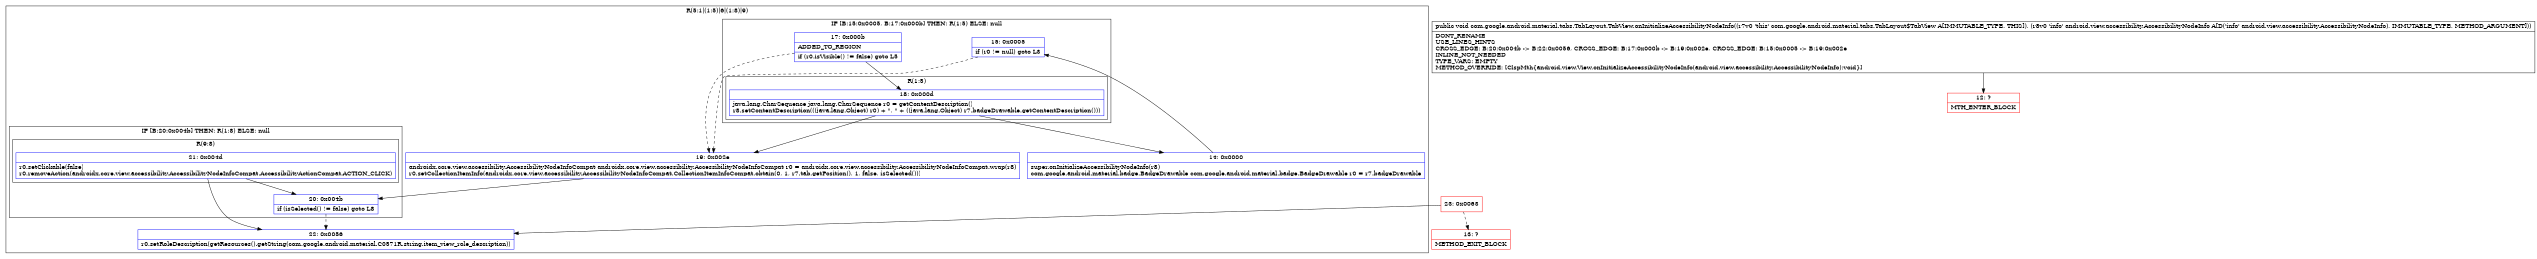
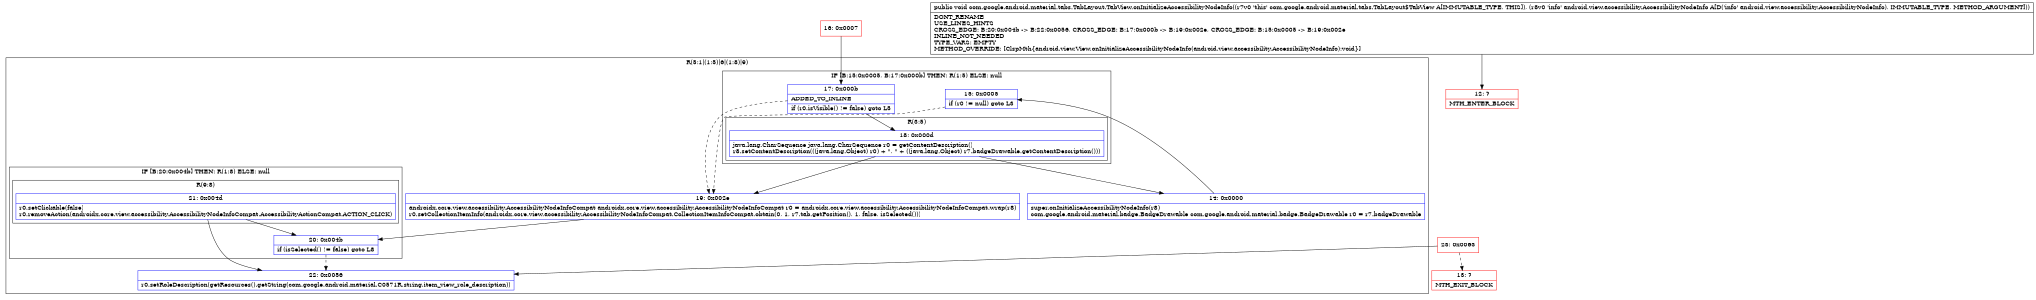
none -> (841, 28)
(830, 47) -> (821, 99)
(917, 81) -> (917, 122)
(1471, 244) -> (1464, 285)
